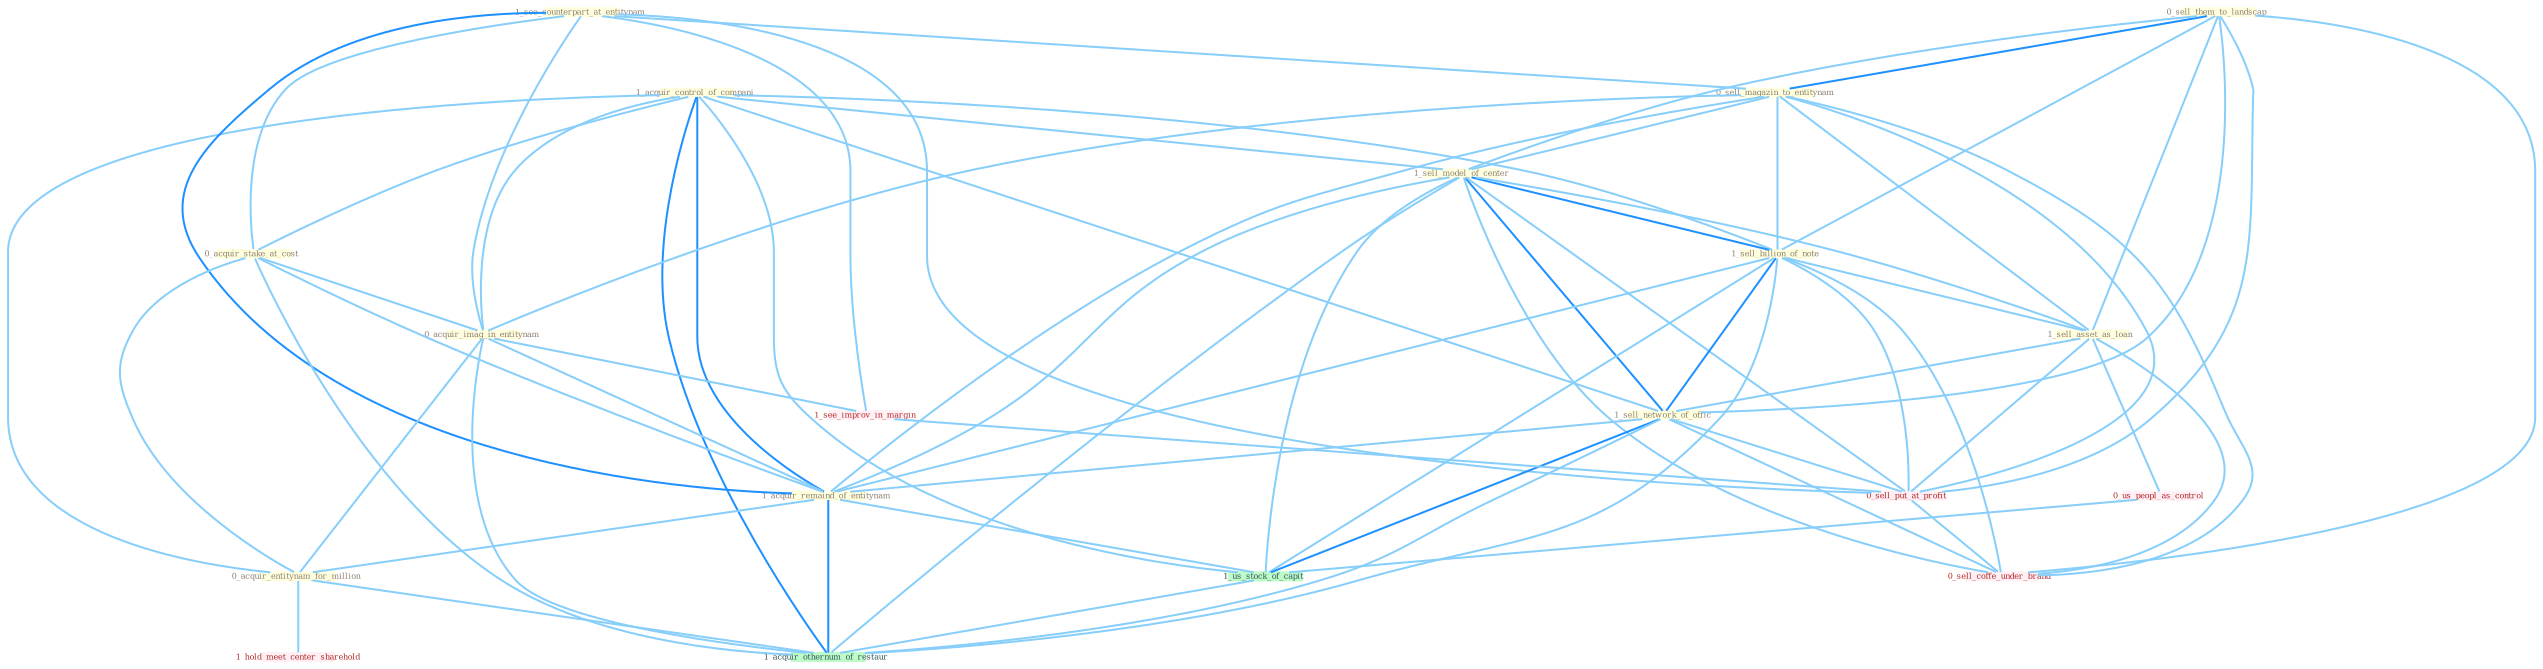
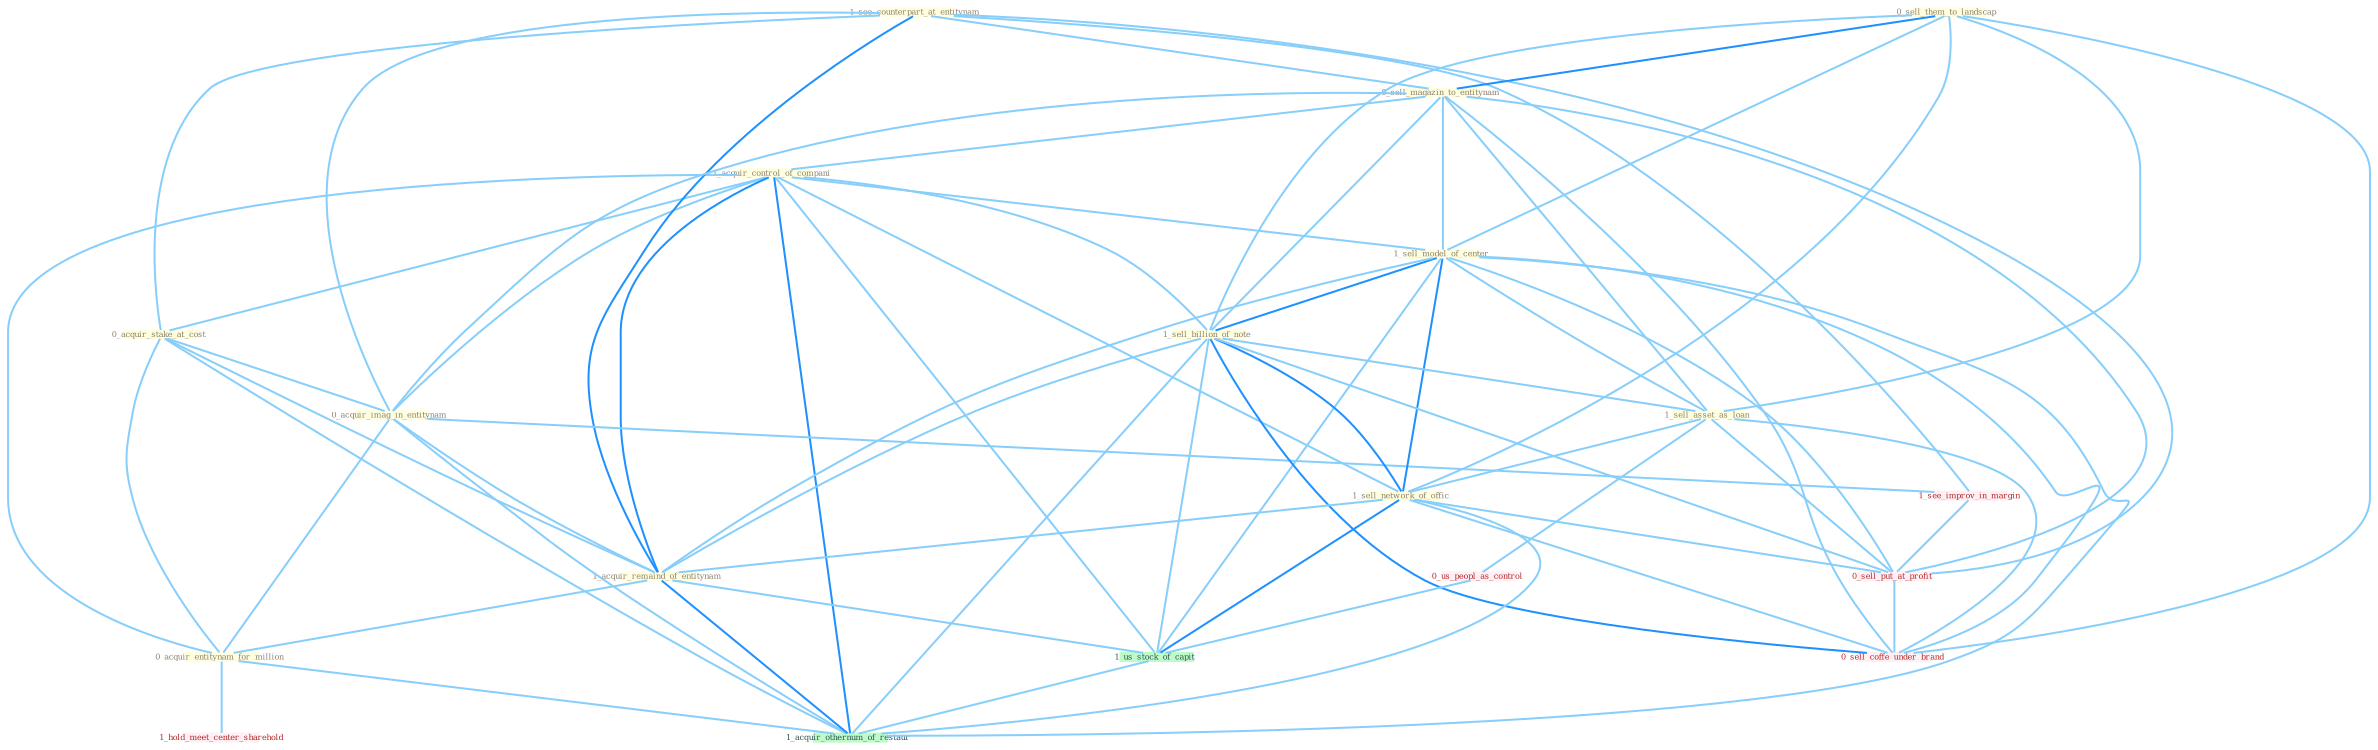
(1336, 189) -> (1108, 133)
(2220, 336) -> none
(1937, 381) -> (1483, 600)
